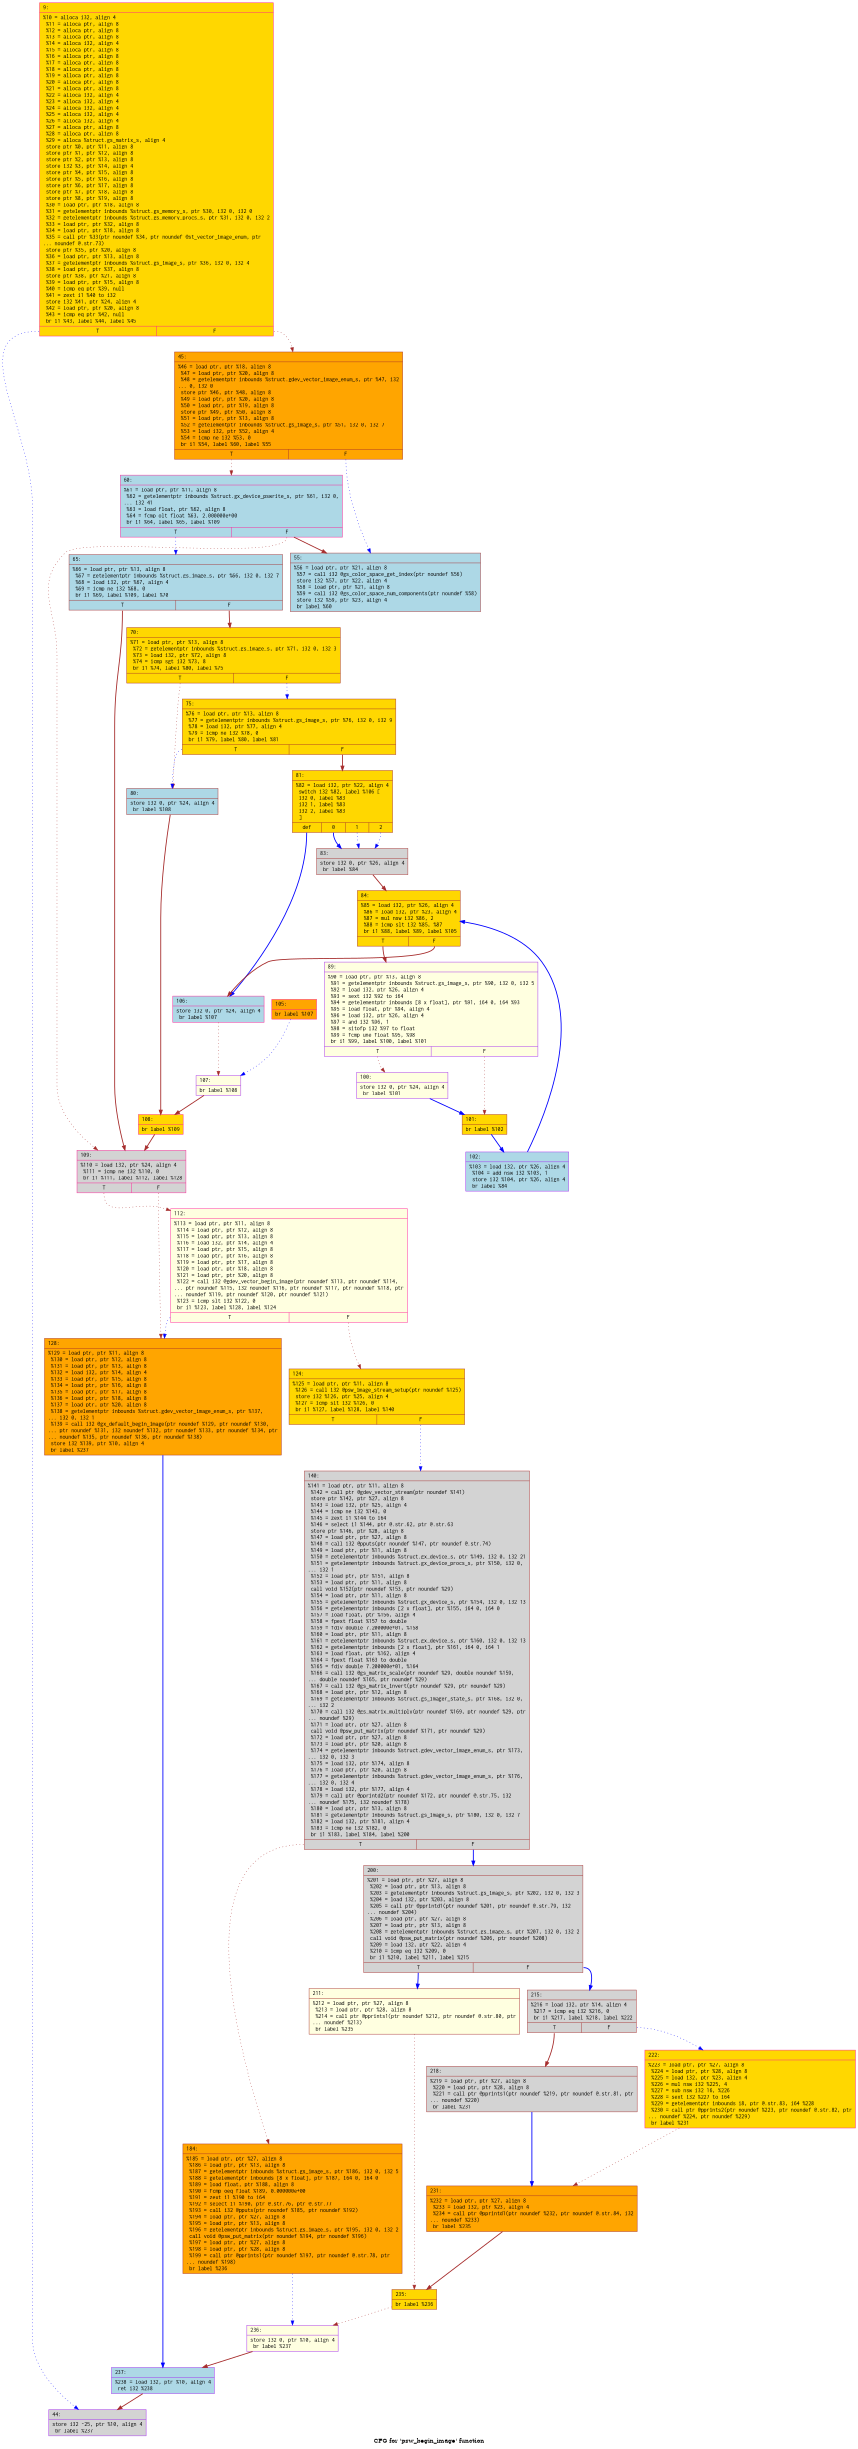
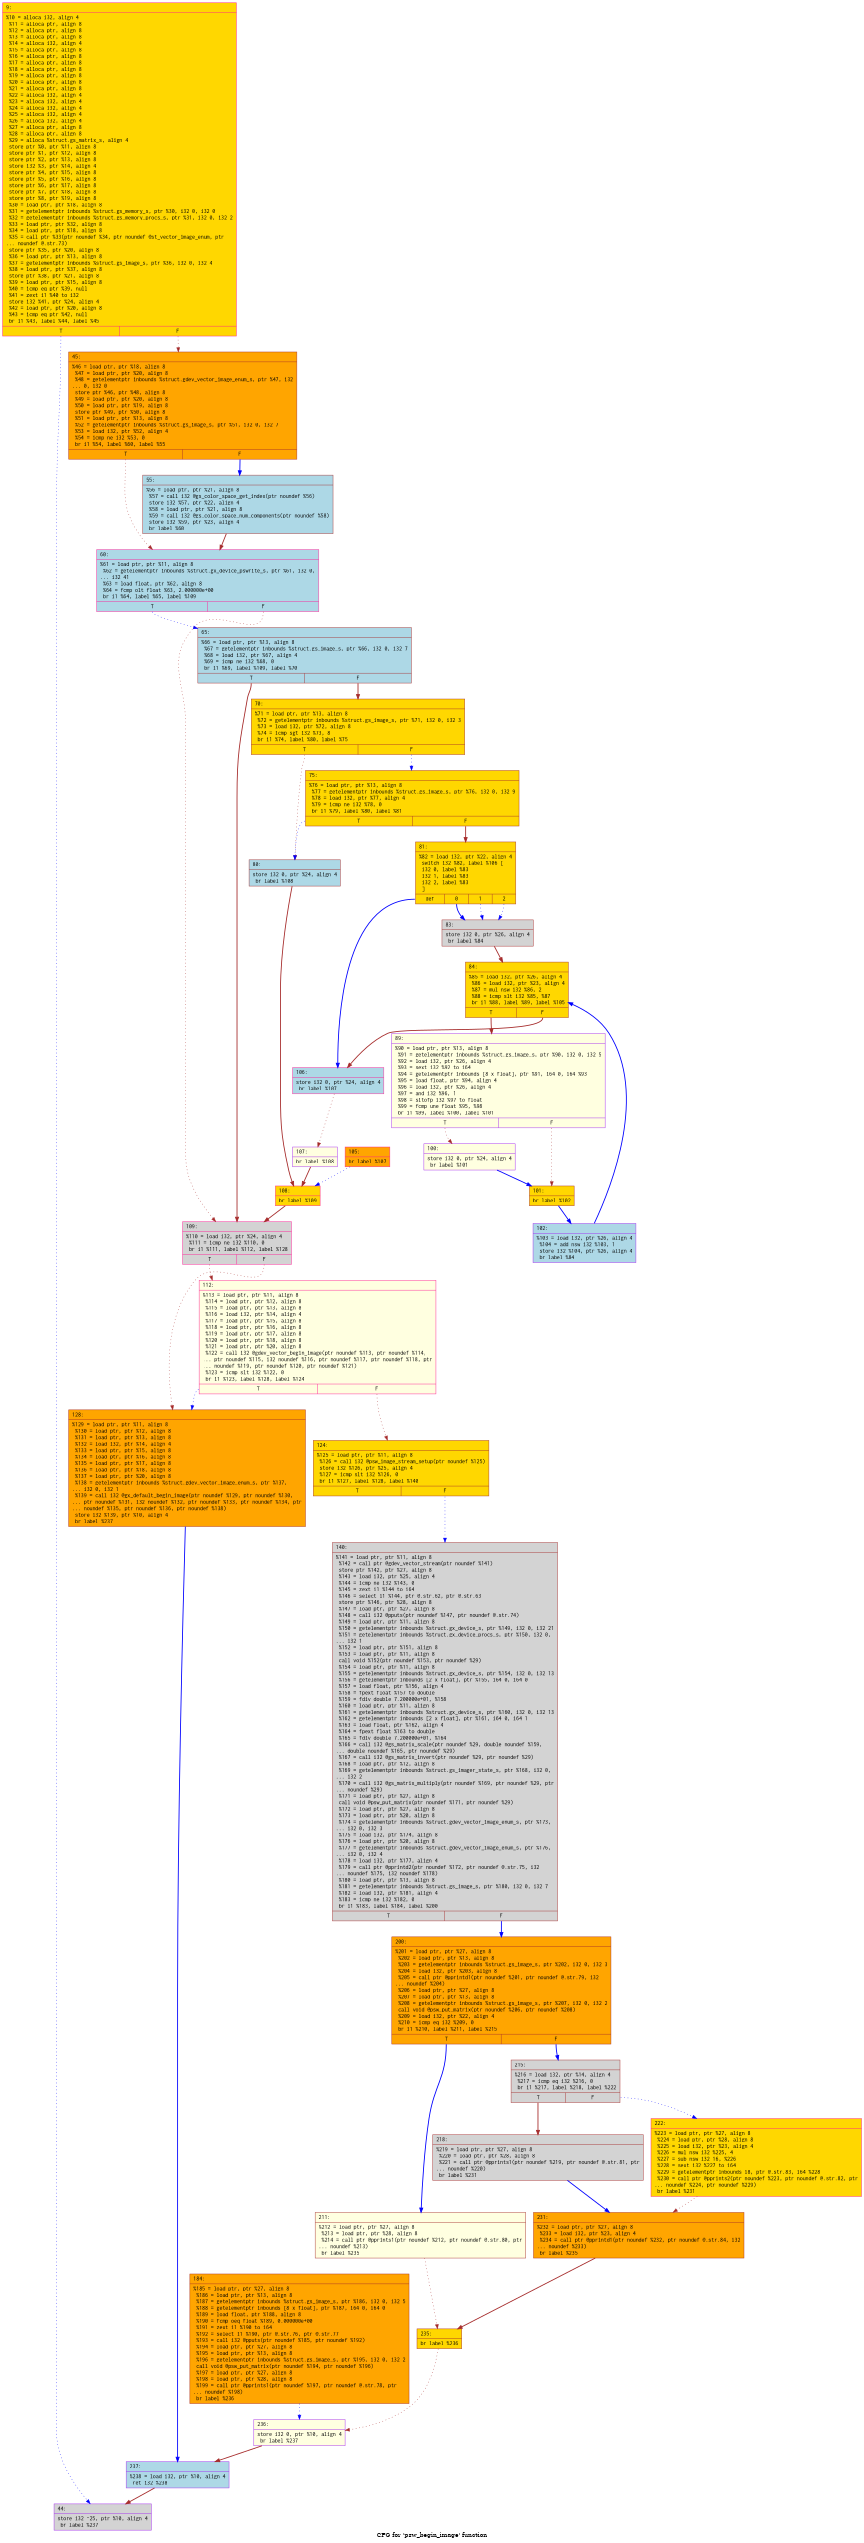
(353, 505) -> (240, 465)
(308, 544) -> (224, 540)
(273, 1051) -> (335, 1175)
(473, 1919) -> (501, 1990)
(231, 1974) -> none
